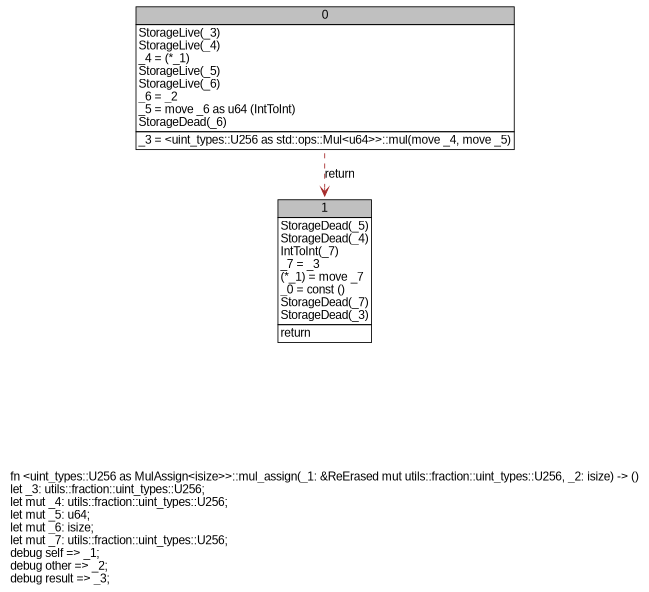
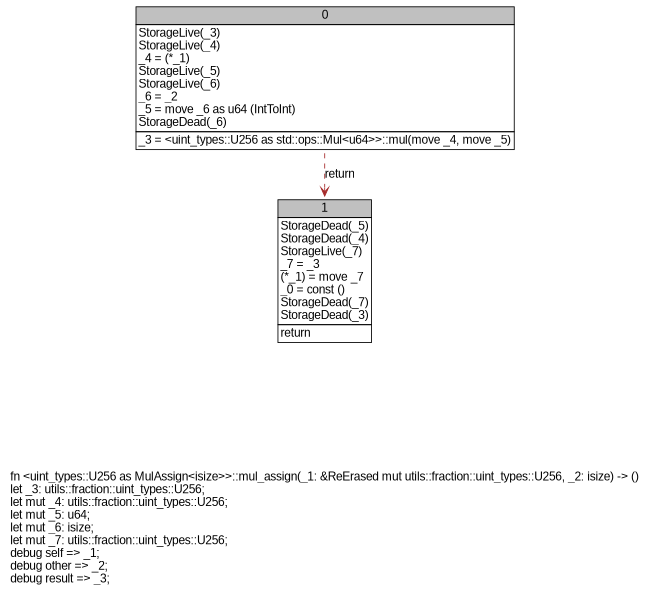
(310, 252) -> (322, 252)
